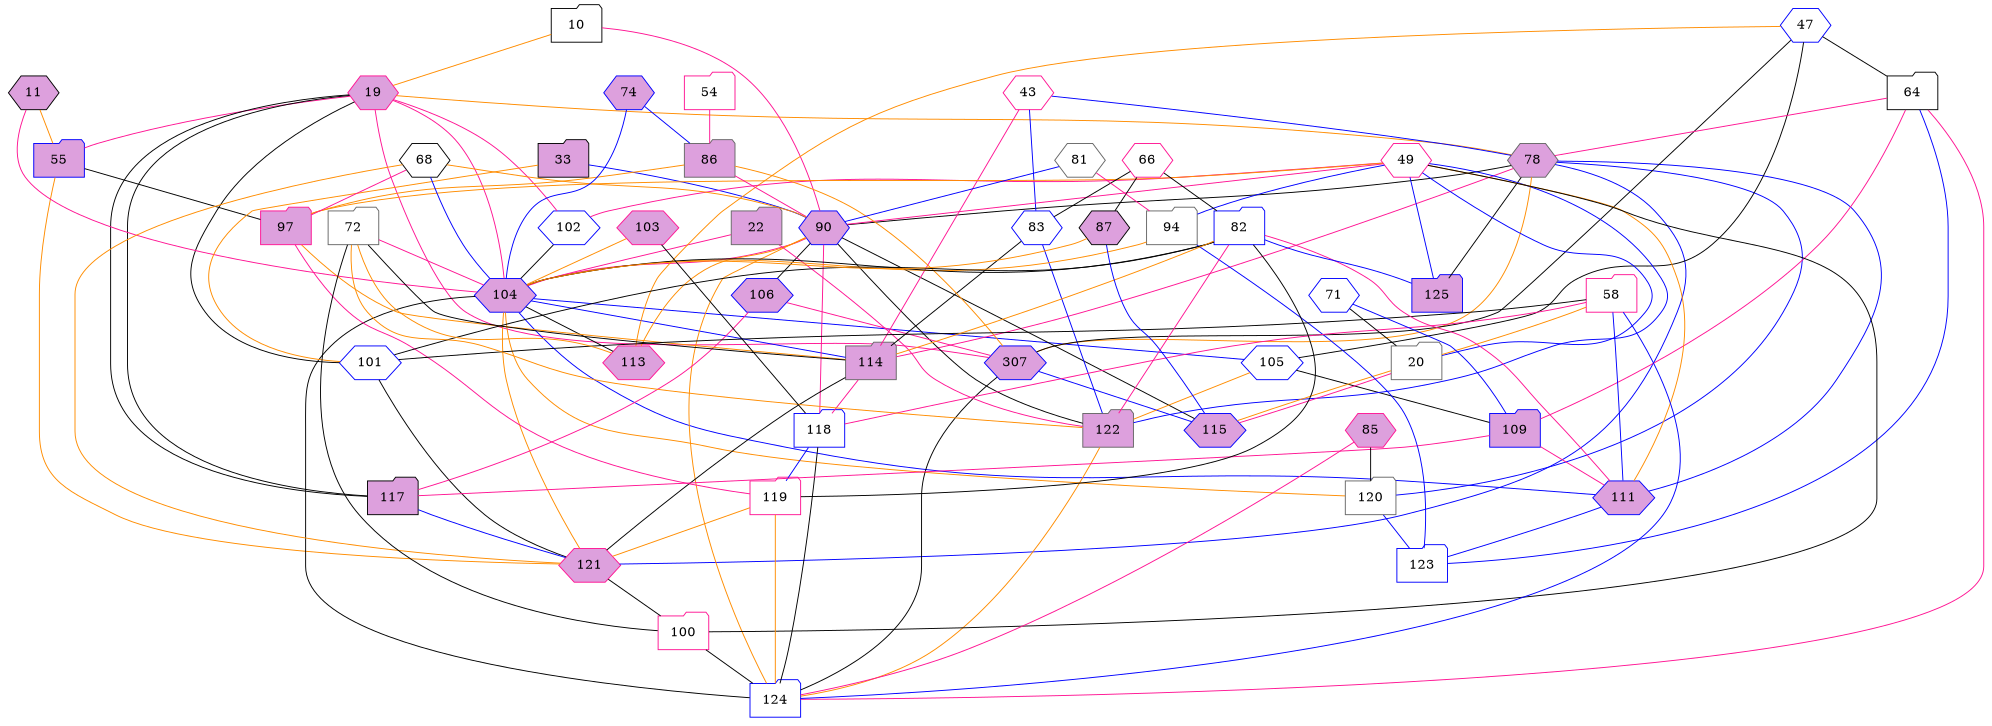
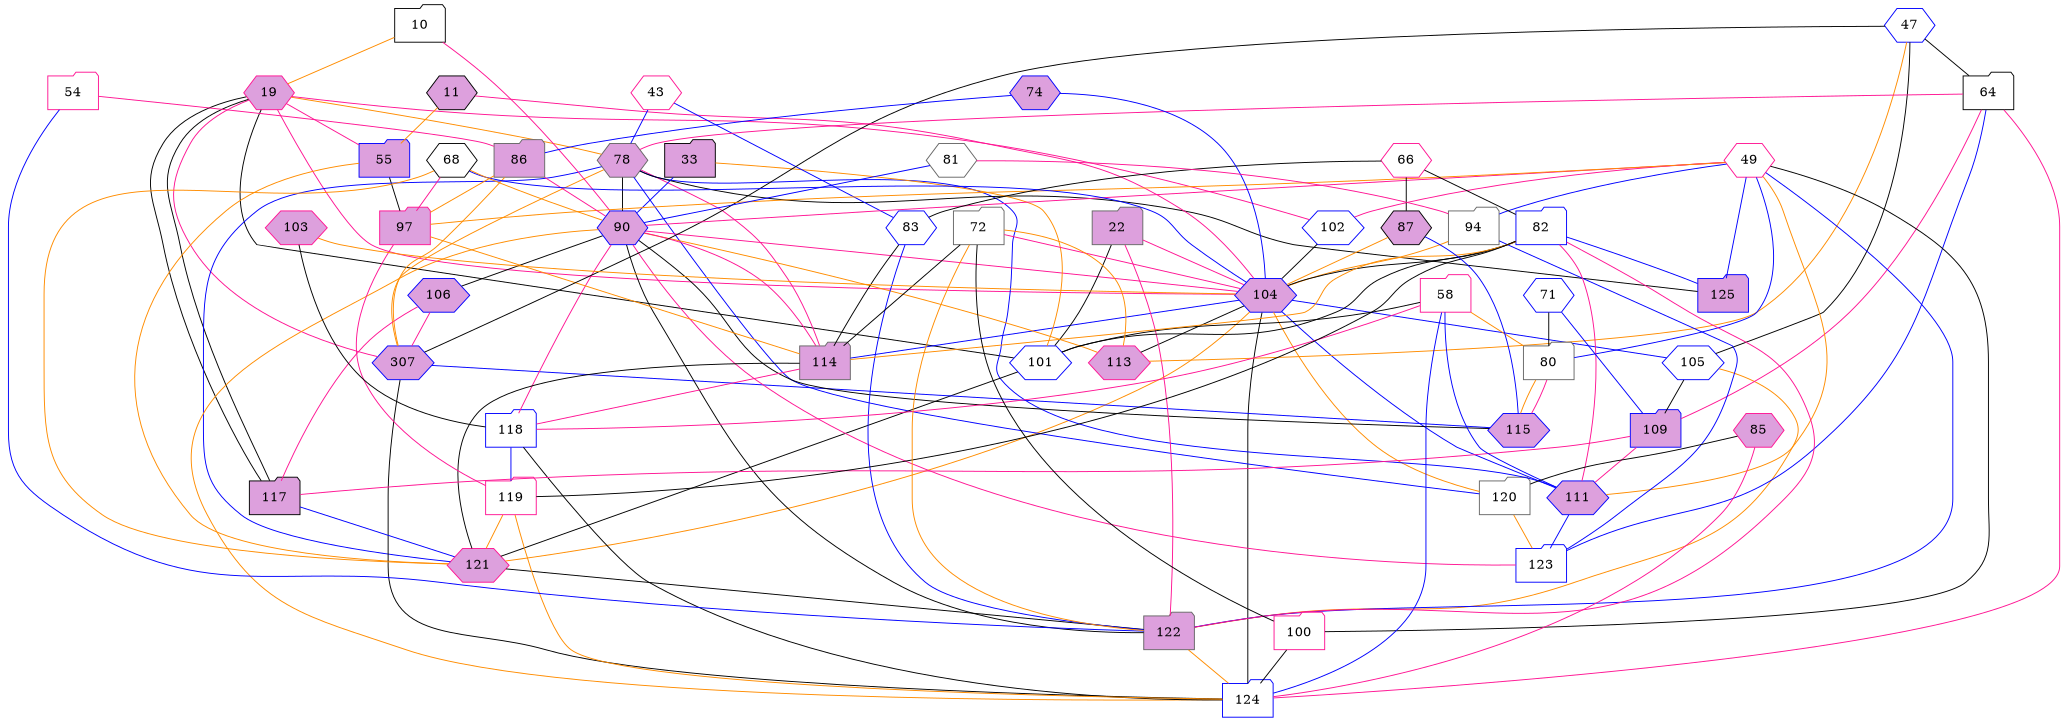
(950, 228) -> (744, 269)
none -> (1086, 300)
(1417, 363) -> (1549, 363)
none -> (1033, 504)
(1396, 532) -> (1523, 532)
none -> (378, 577)
(634, 598) -> (825, 599)
